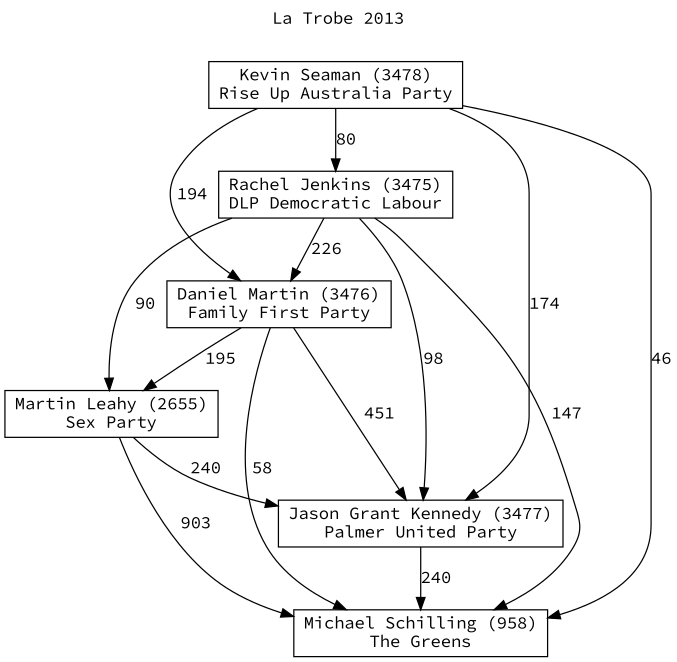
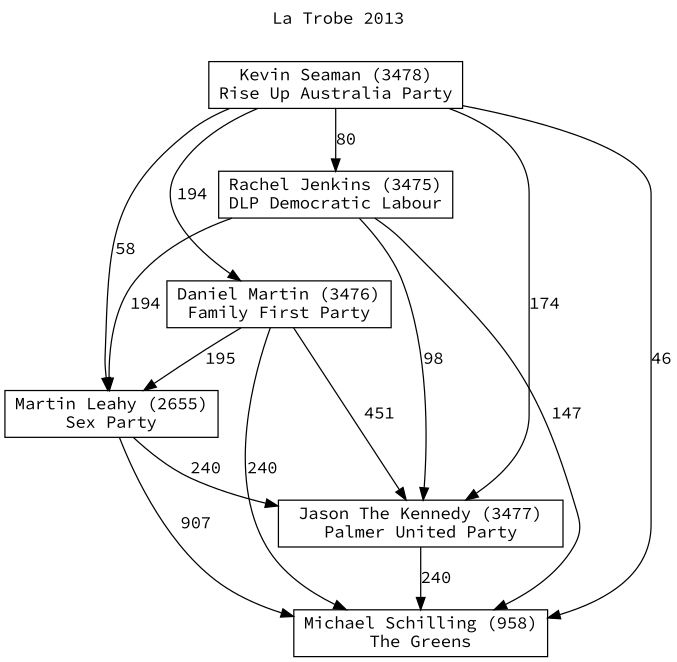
none -> (121, 220)
(310, 244) -> none
(145, 304) -> (145, 304)
(262, 469) -> (262, 469)
(196, 524) -> (196, 524)
(421, 524) -> (421, 524)
